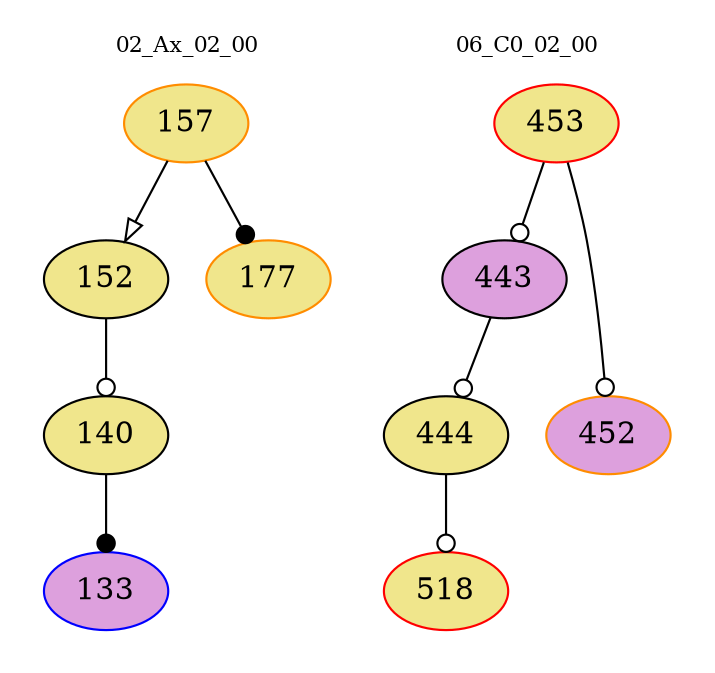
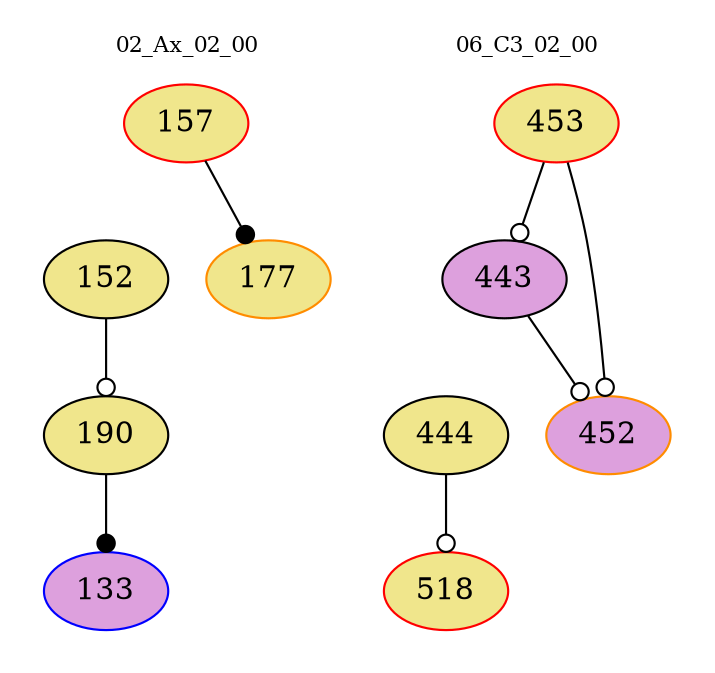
(527, 47) -> (527, 47)
(186, 123) -> (186, 123)
(152, 191) -> none
(479, 349) -> (551, 350)
(106, 435) -> (106, 435)
